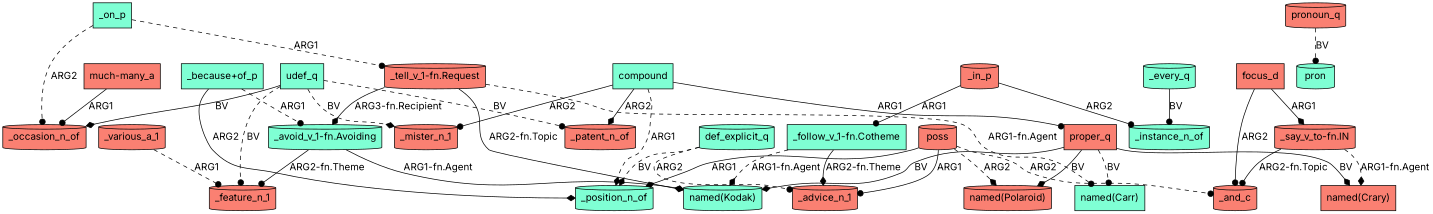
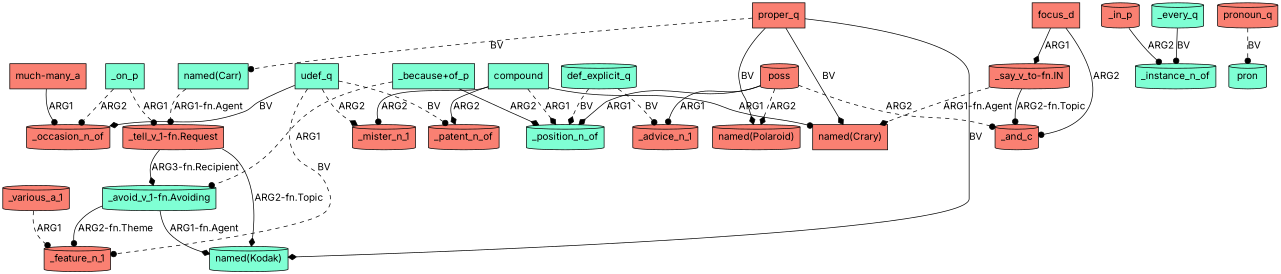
(334, 107) -> (352, 107)
(865, 111) -> (673, 97)
(795, 115) -> (174, 102)
(847, 137) -> none
(670, 168) -> (652, 107)
